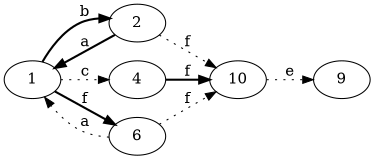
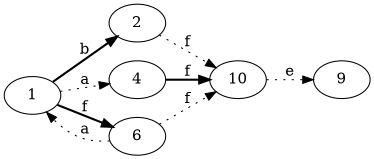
(90, 49) -> none
(85, 72) -> (85, 80)
